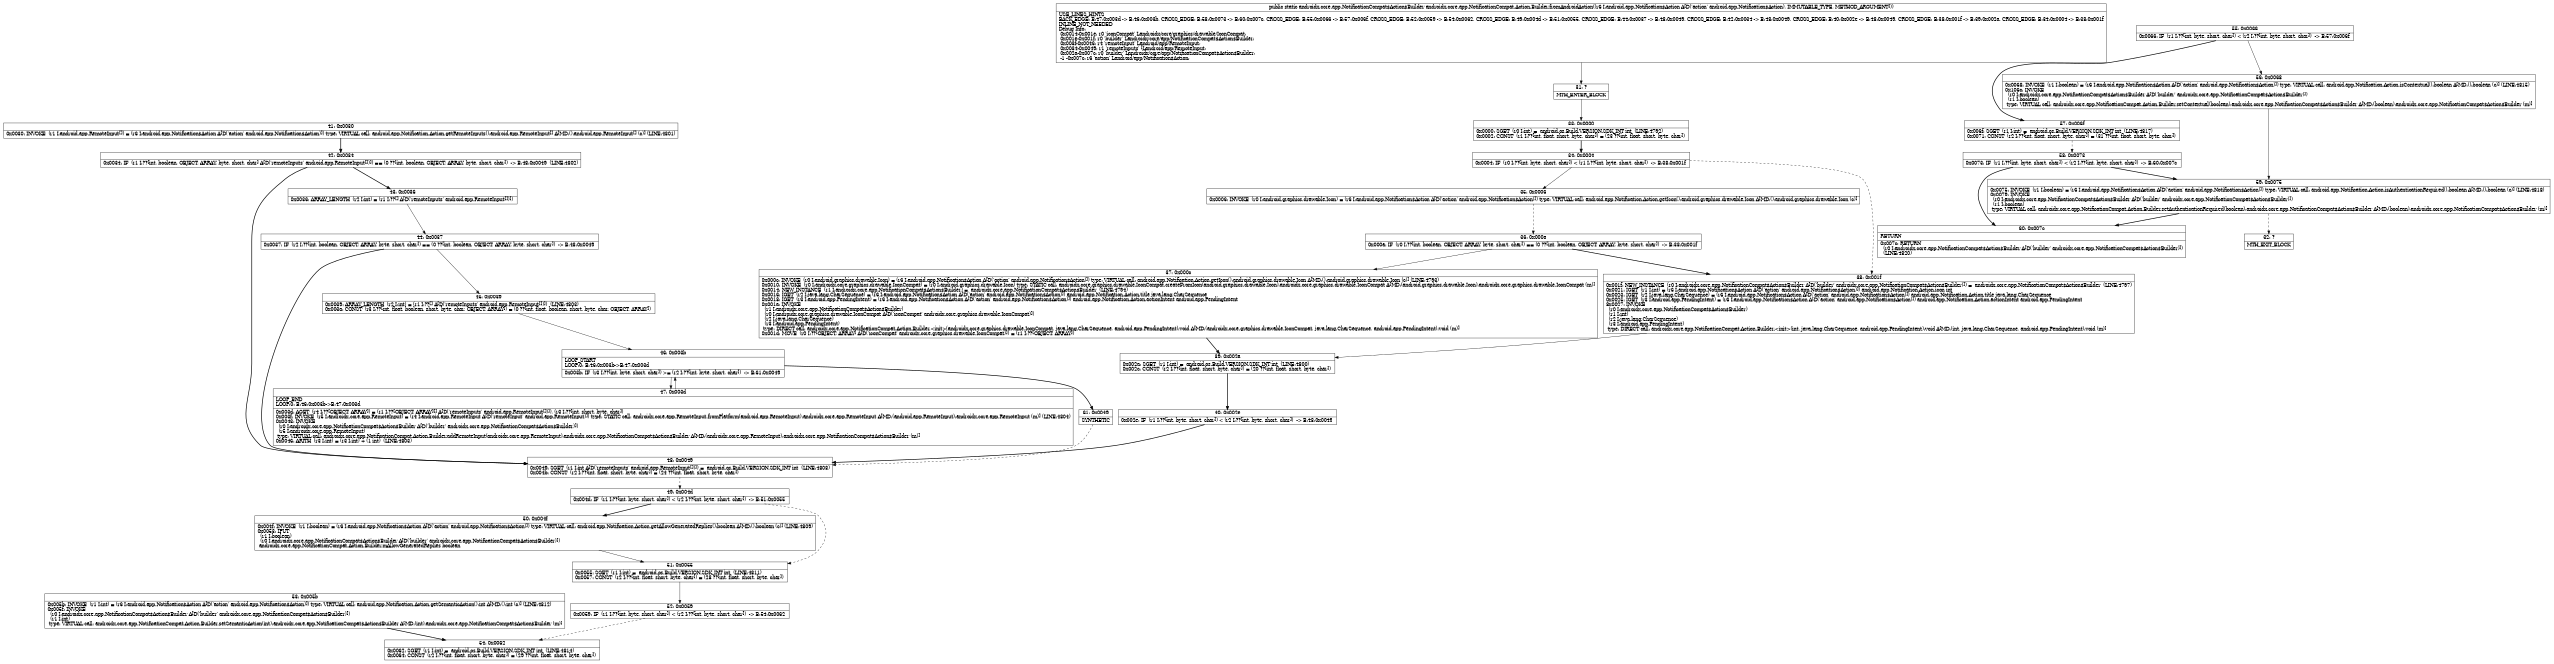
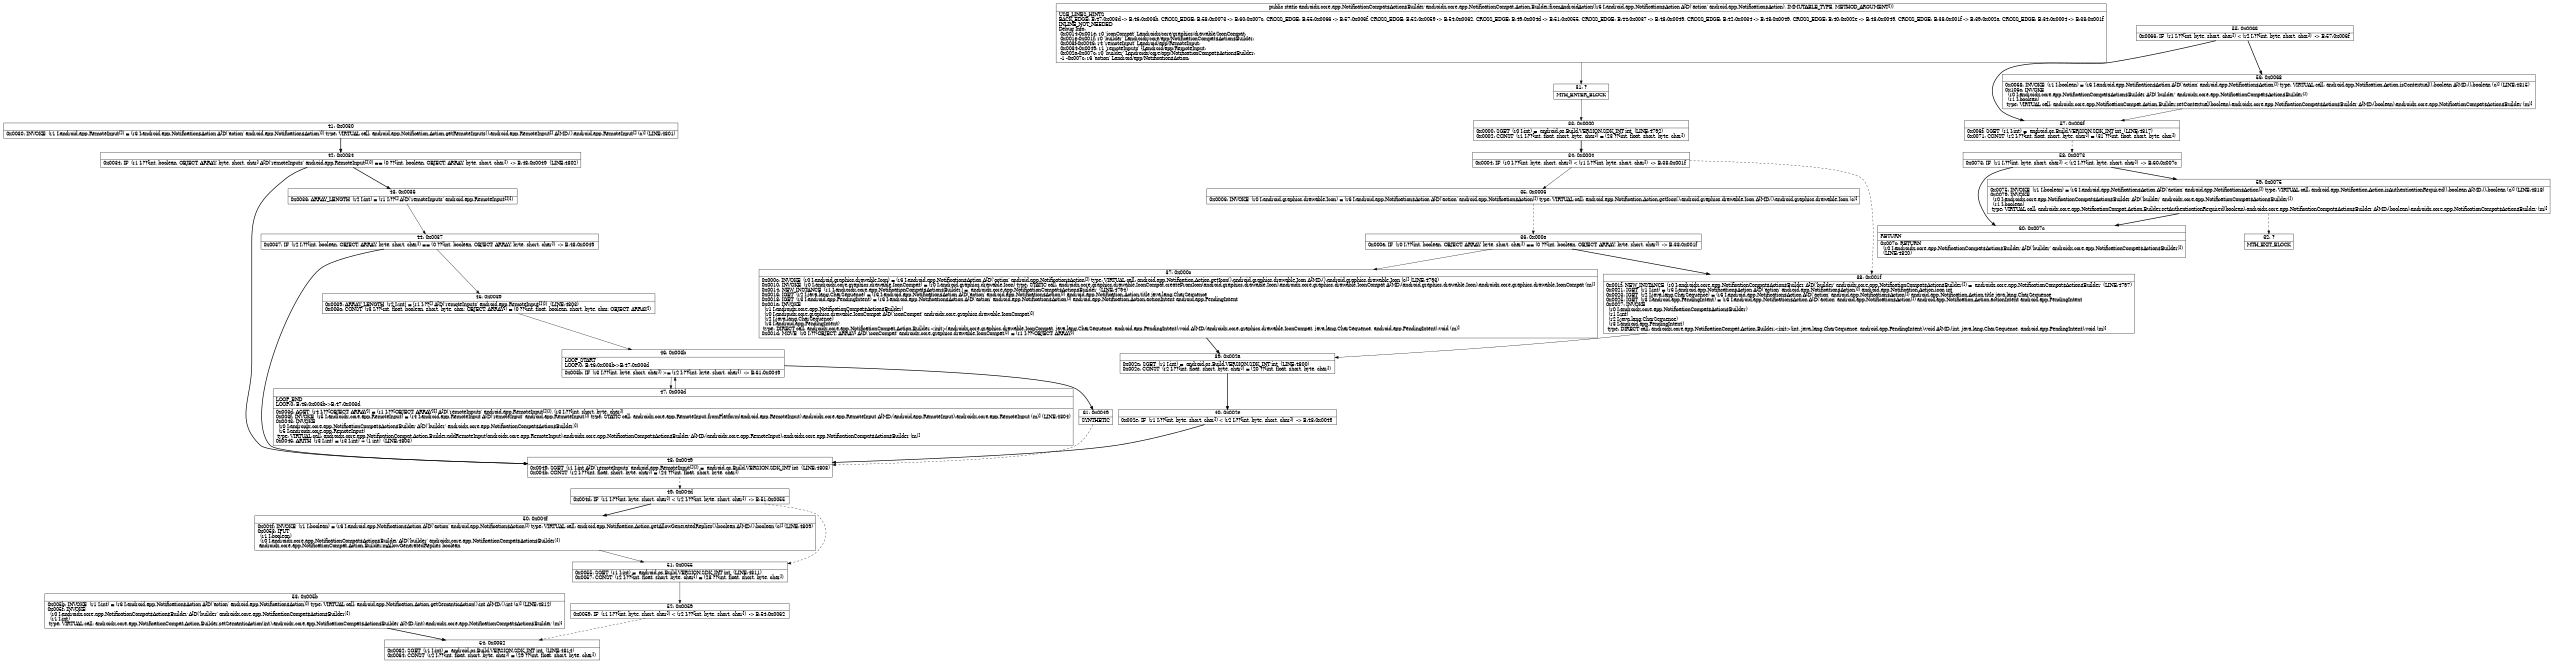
(2254, 56) -> (2254, 56)
(2269, 142) -> (2153, 114)
(1627, 305) -> (1627, 305)
